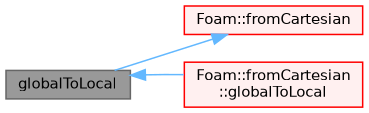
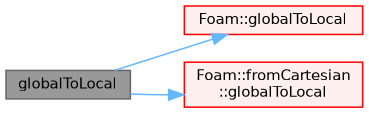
(273, 20) -> (273, 20)
(165, 75) -> (149, 95)
